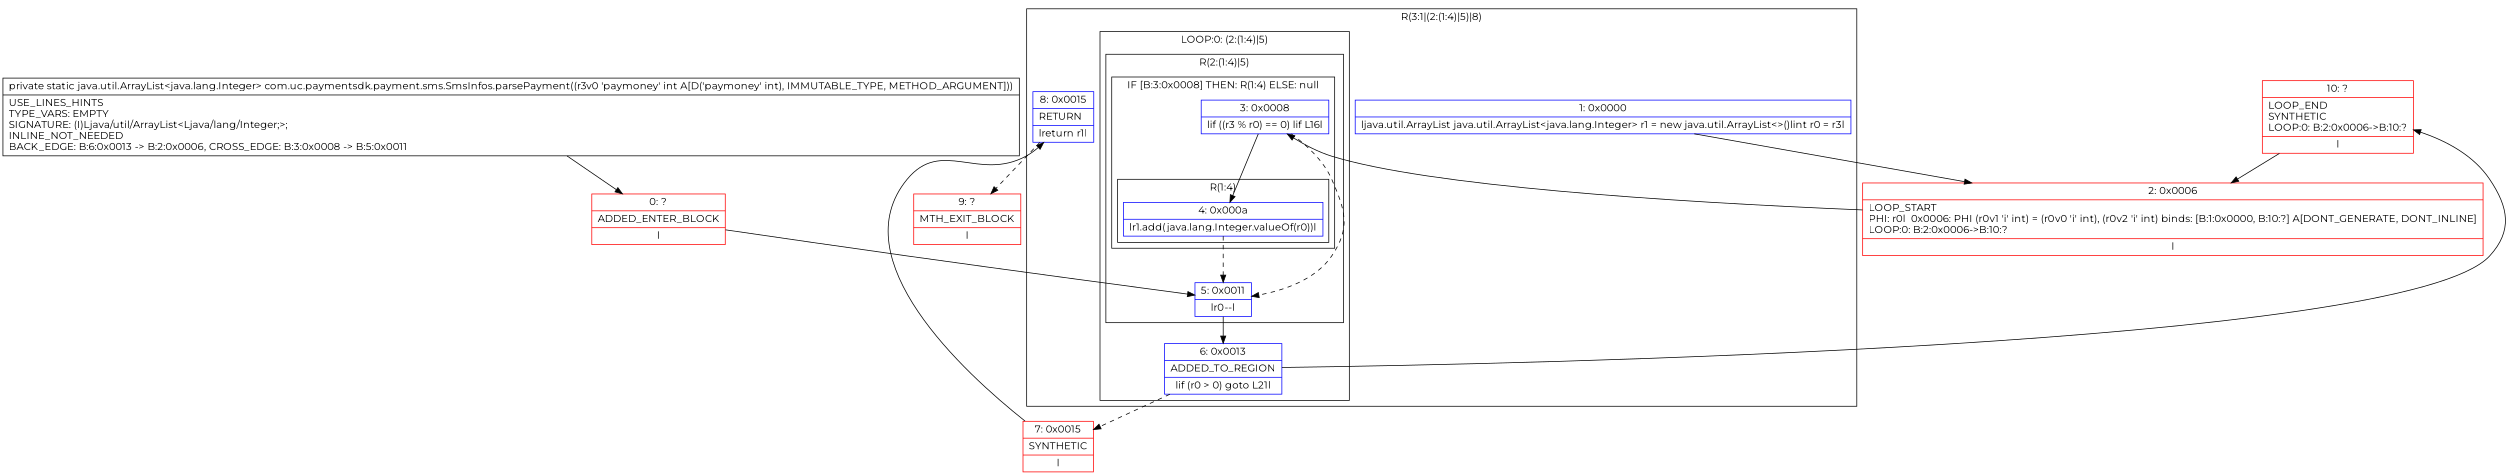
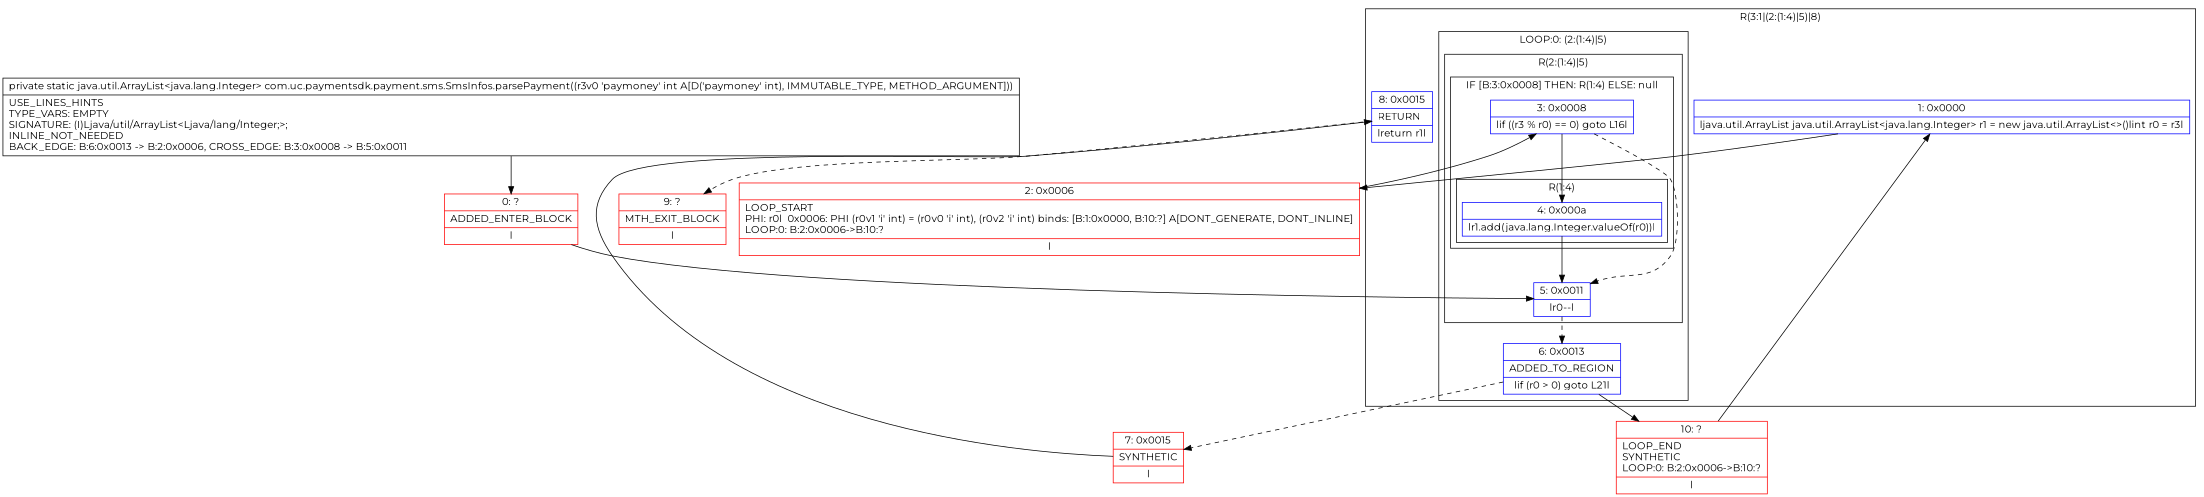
(1265, 125) -> (1562, 125)
(2258, 166) -> (1822, 281)
(1223, 256) -> (1562, 256)
(1223, 327) -> (1562, 327)
